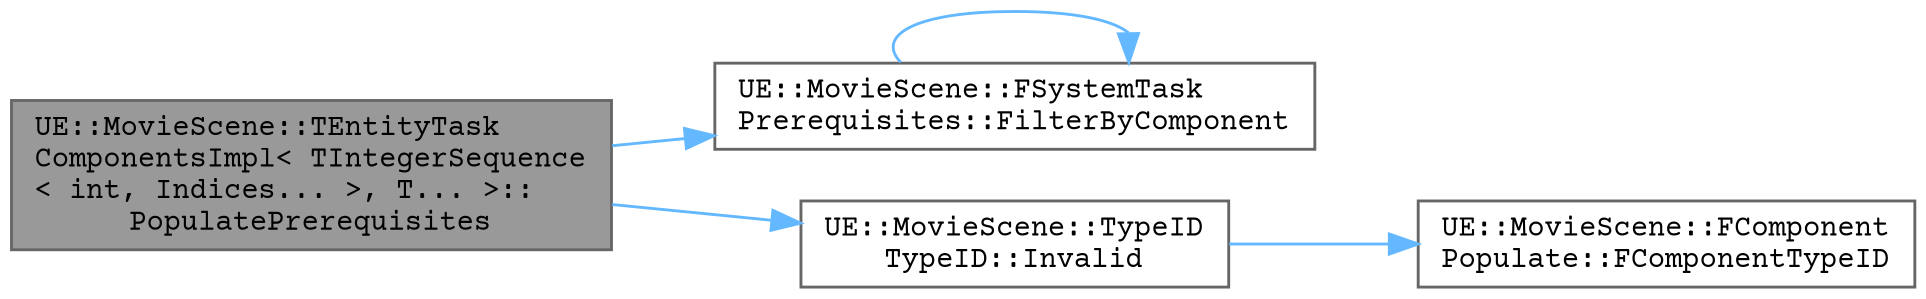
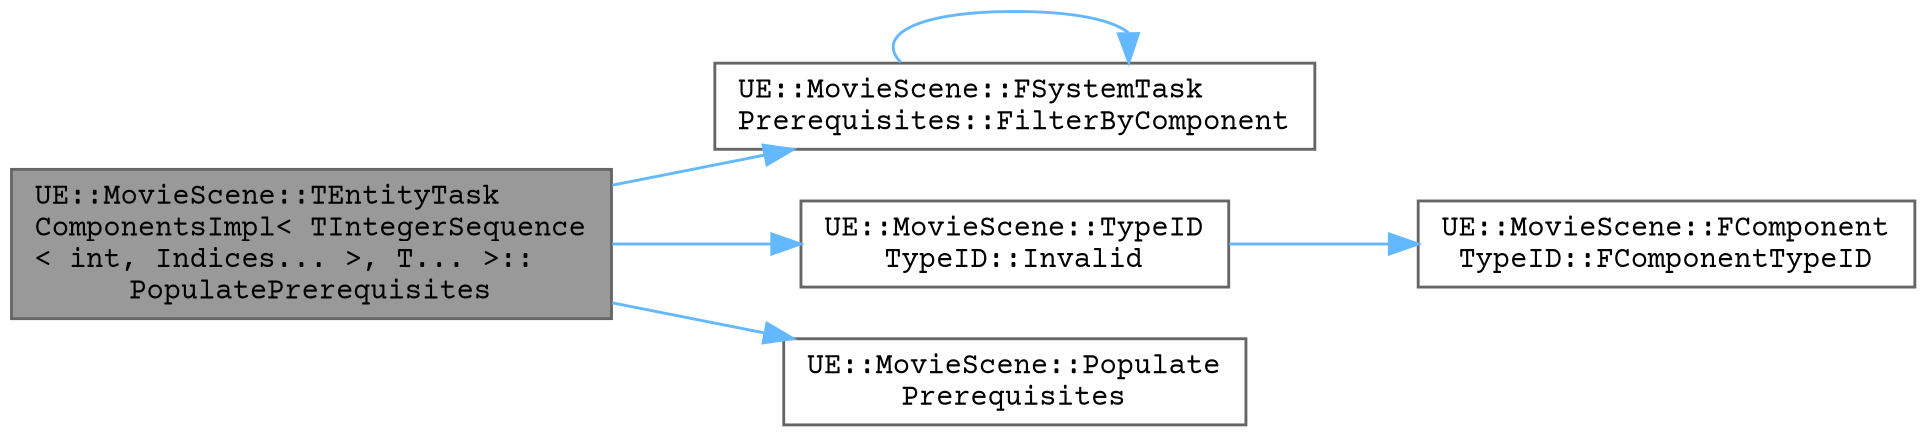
(1667, 244) -> (1667, 244)
none -> (1015, 382)
